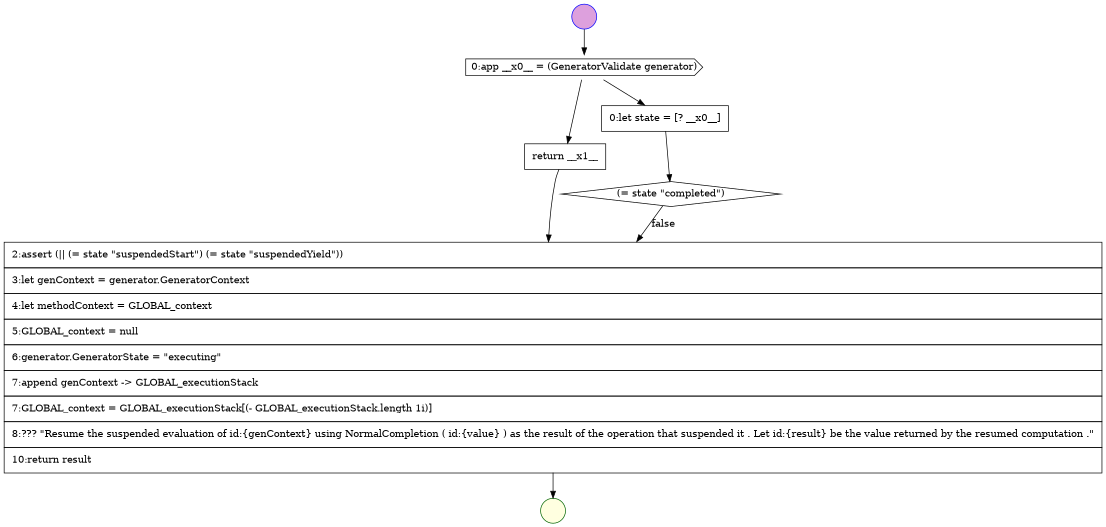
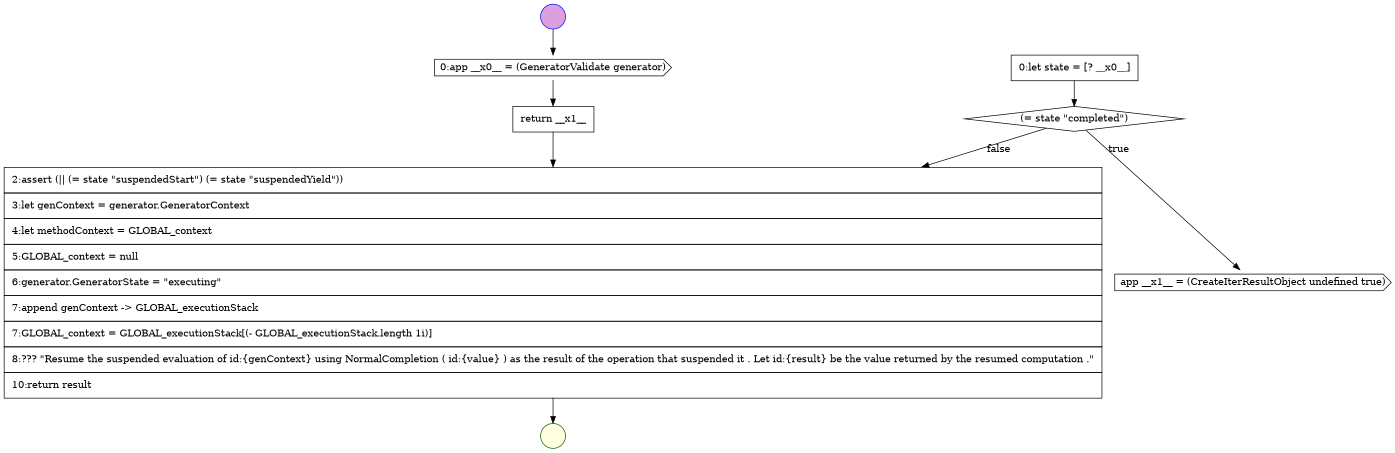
(621, 91) -> none
none -> (1253, 282)
